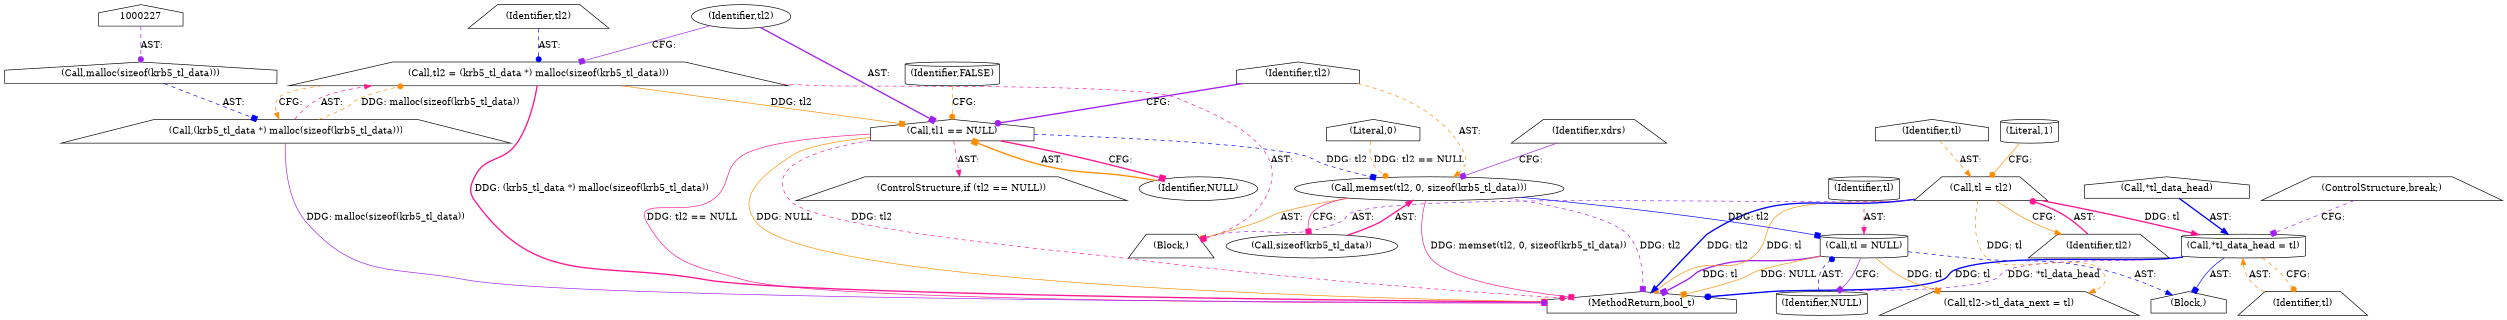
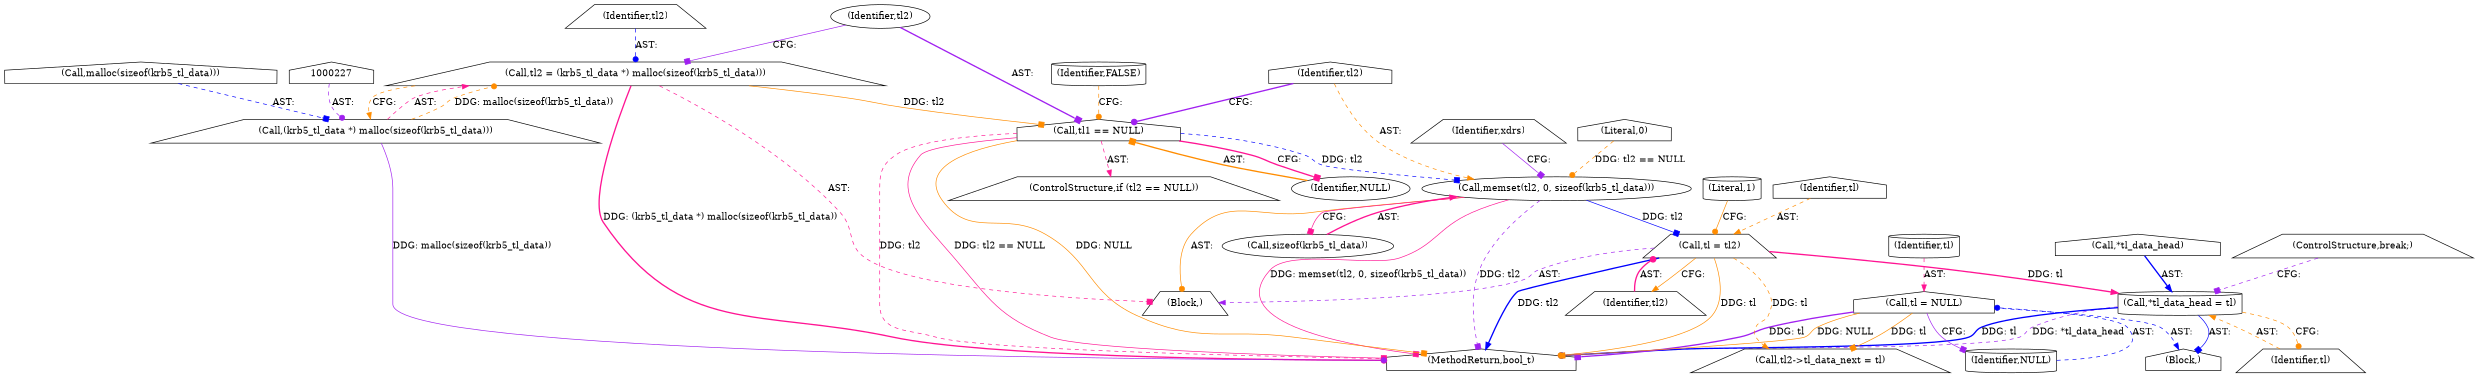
(141, 41) -> (330, 102)
(1668, 213) -> (1629, 216)
(1864, 246) -> (1924, 303)
